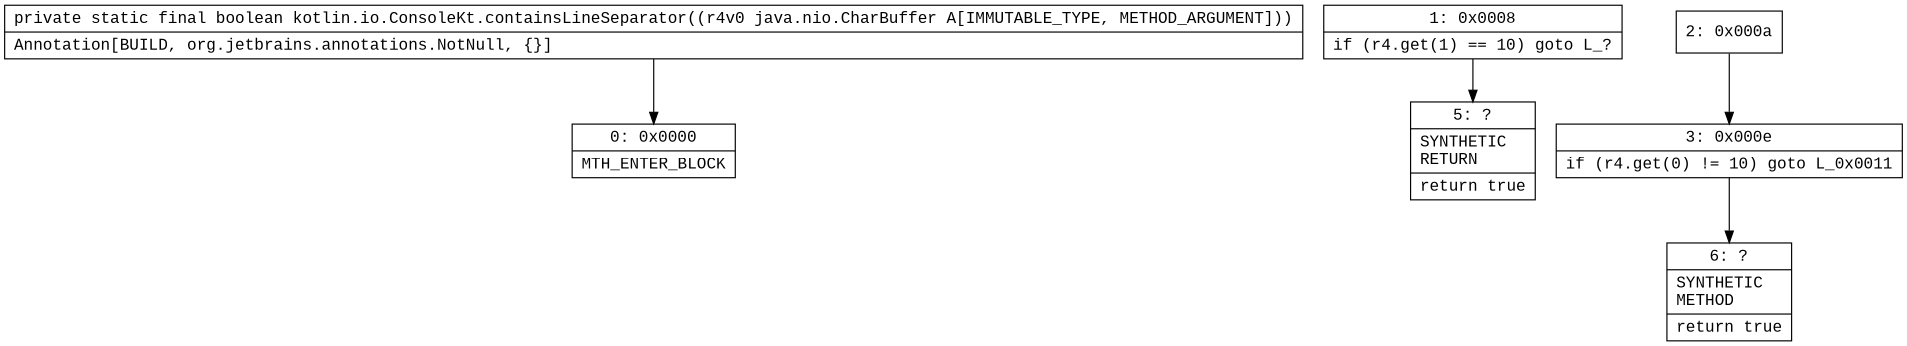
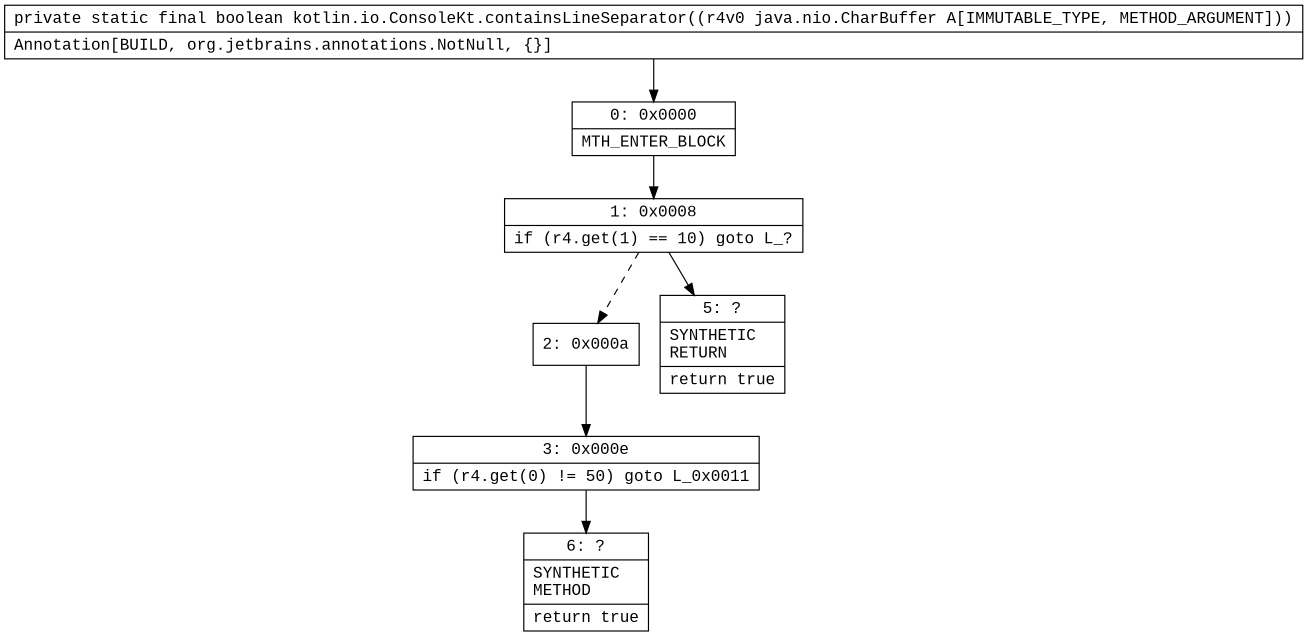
(1729, 164) -> (586, 476)
none -> (654, 171)
none -> (621, 283)
